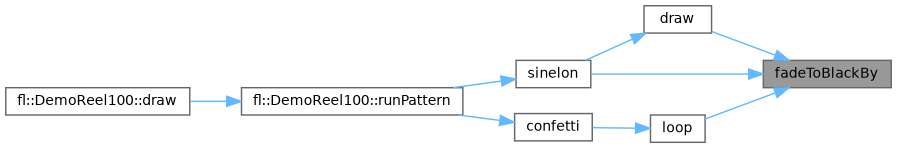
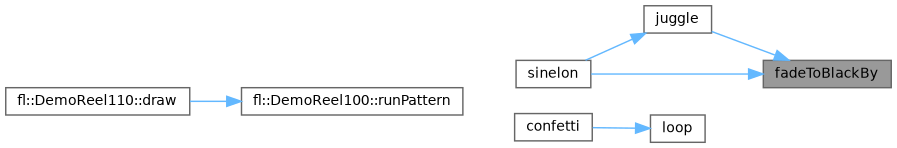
(678, 19) -> (678, 19)
(477, 84) -> none
(98, 101) -> (98, 101)
(740, 106) -> none
(479, 118) -> none
